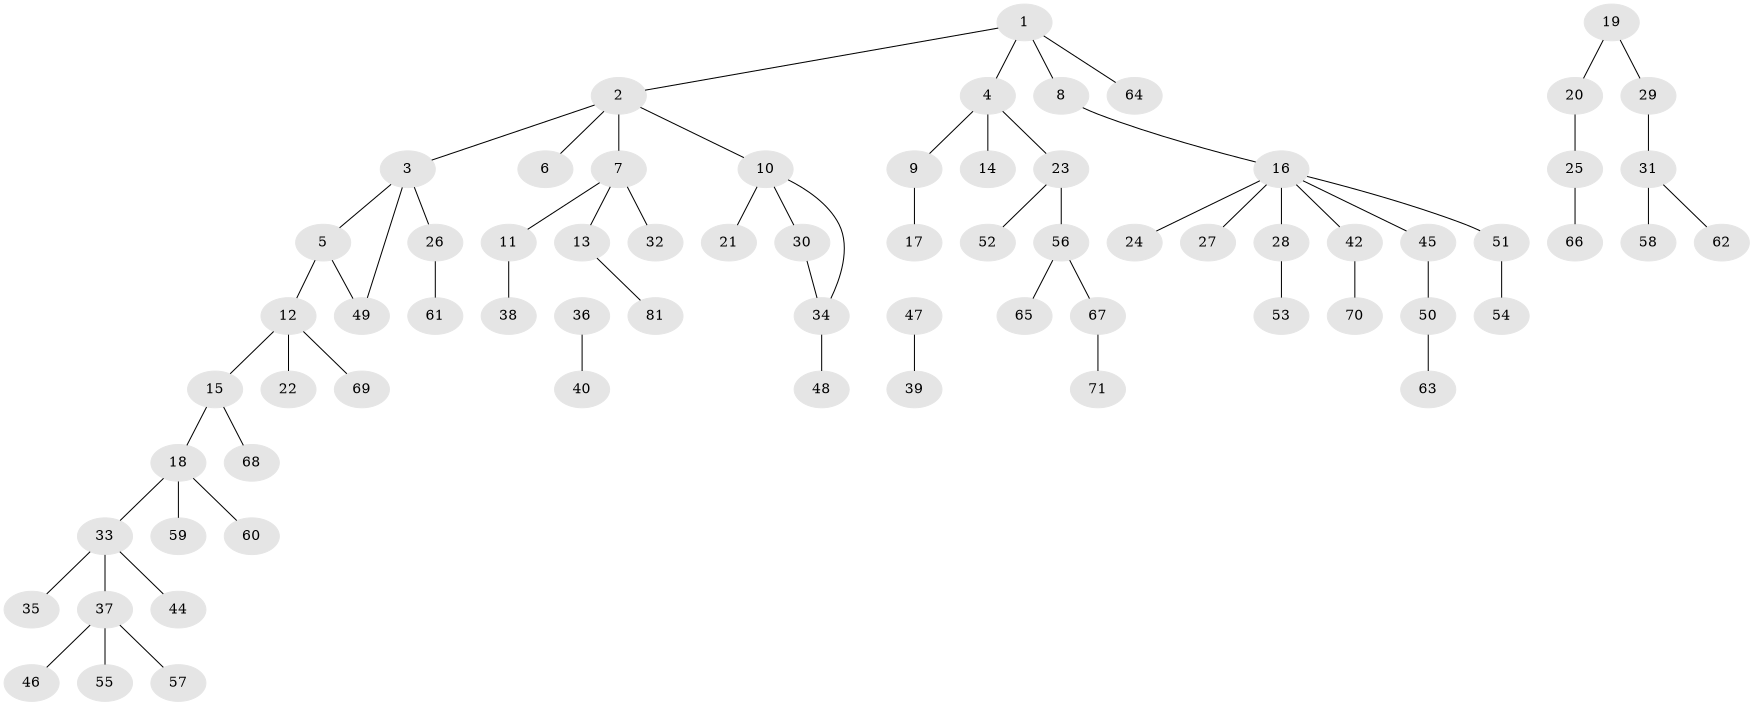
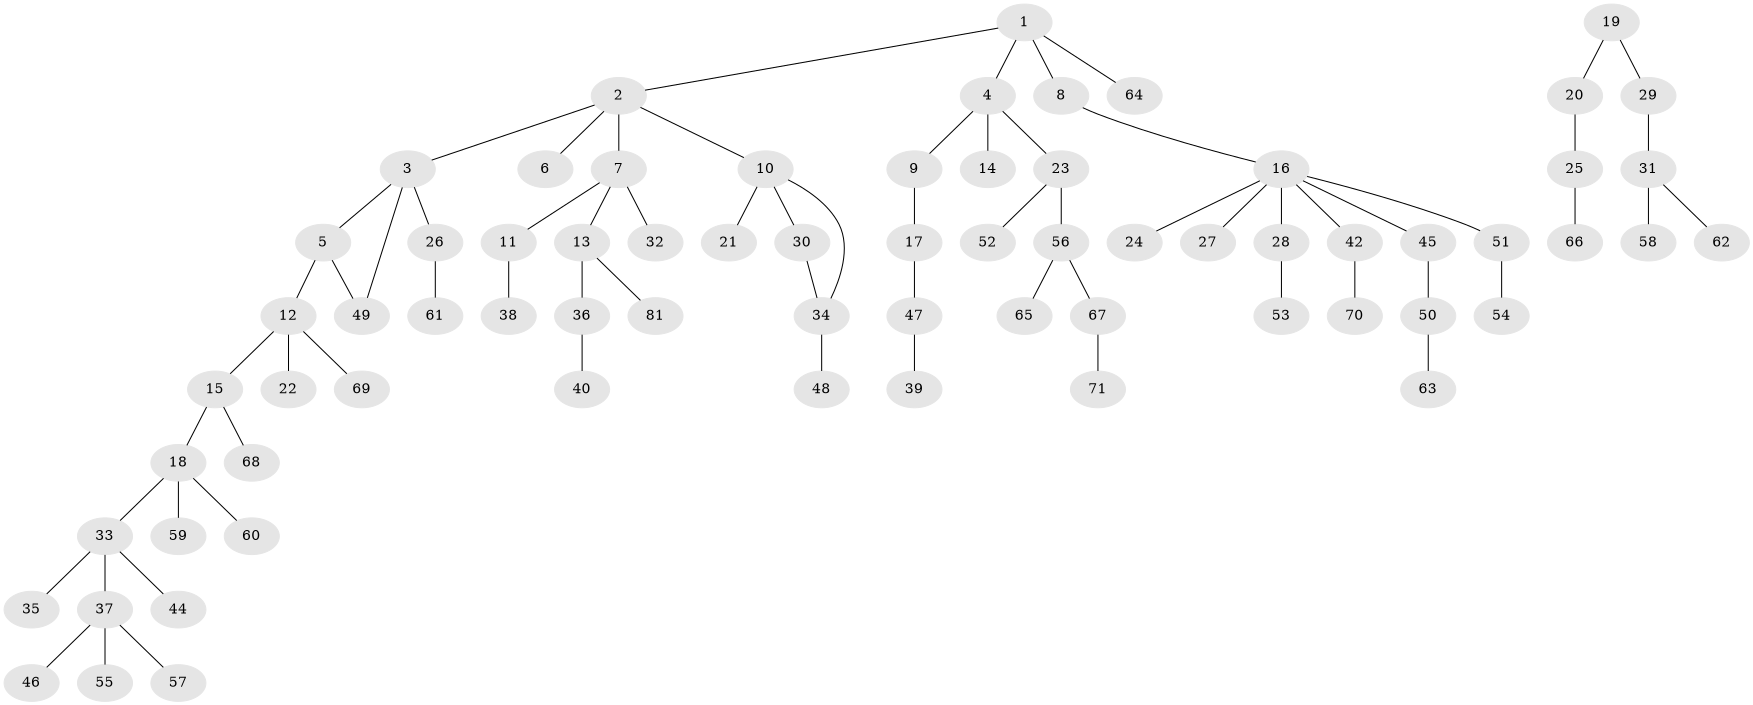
none -> (582, 279)
none -> (914, 279)
